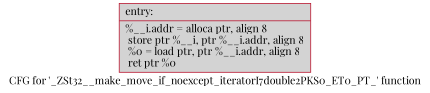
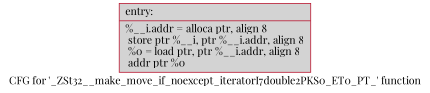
(151, 63) -> (155, 63)
